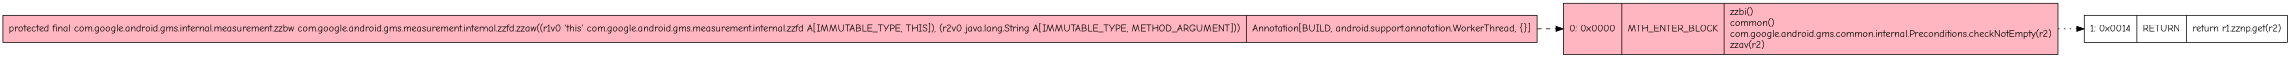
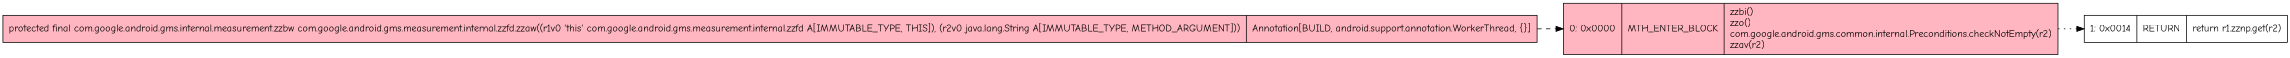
(1752, 23) -> (1741, 23)
